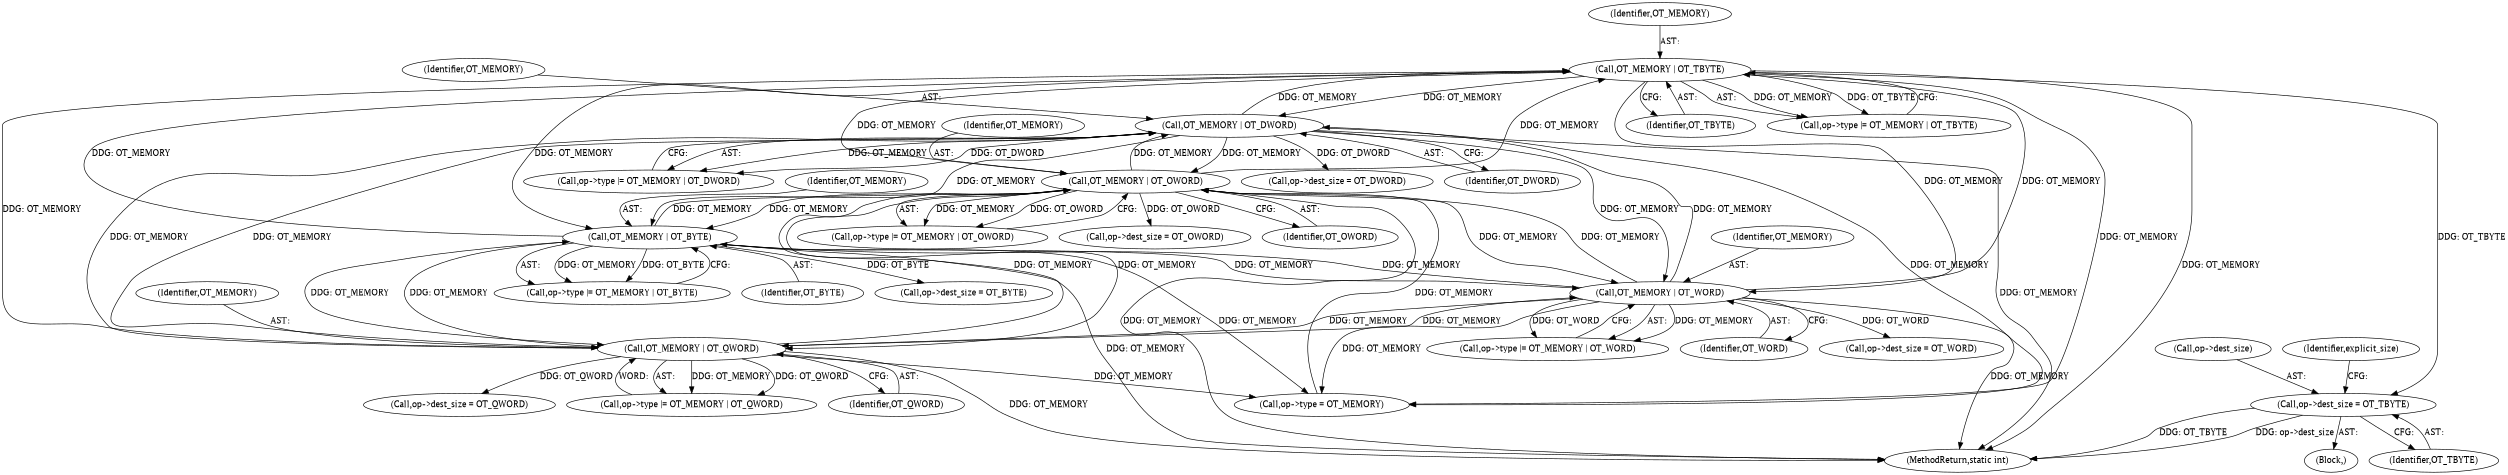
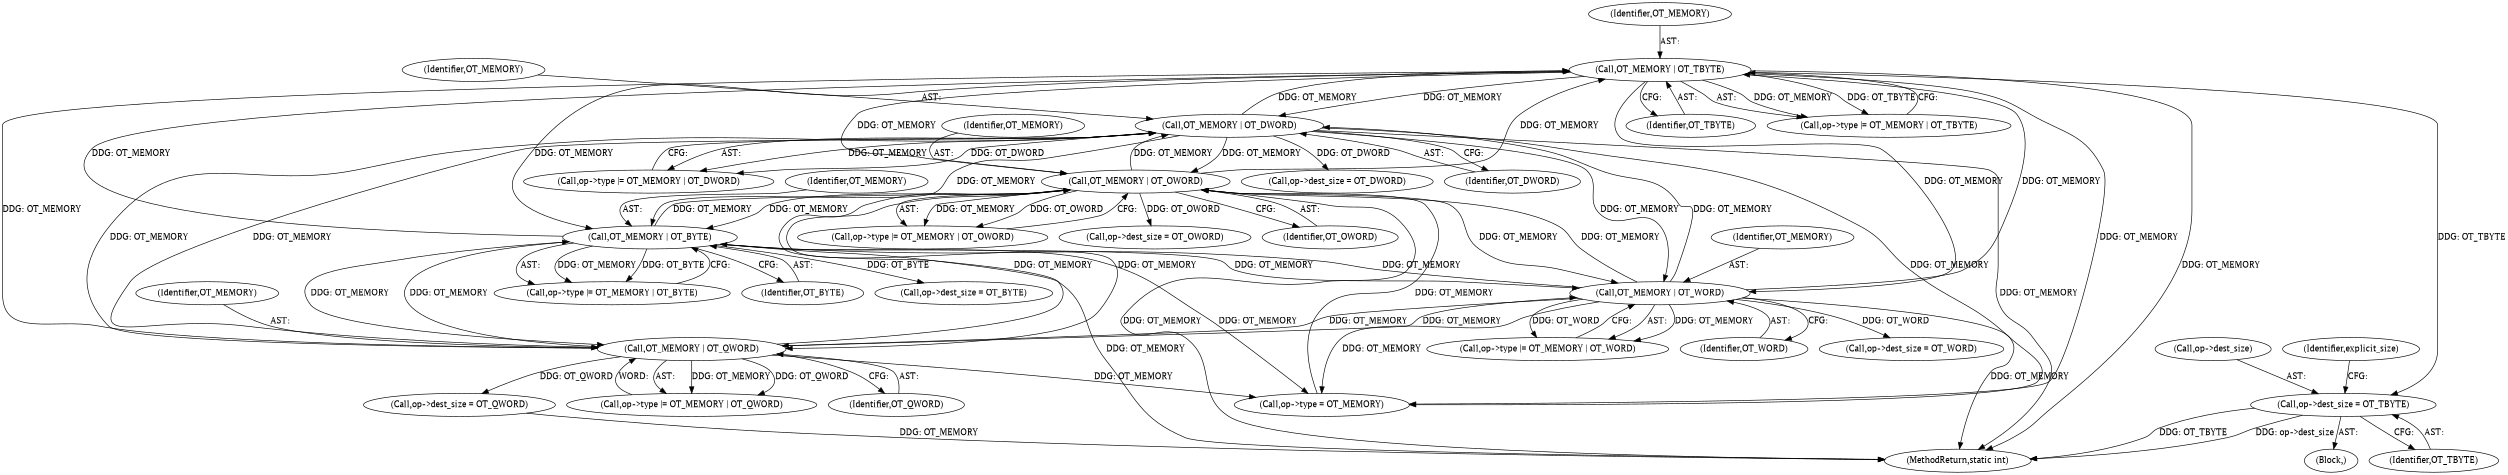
none -> (736, 261)
(1323, 453) -> (1202, 448)
